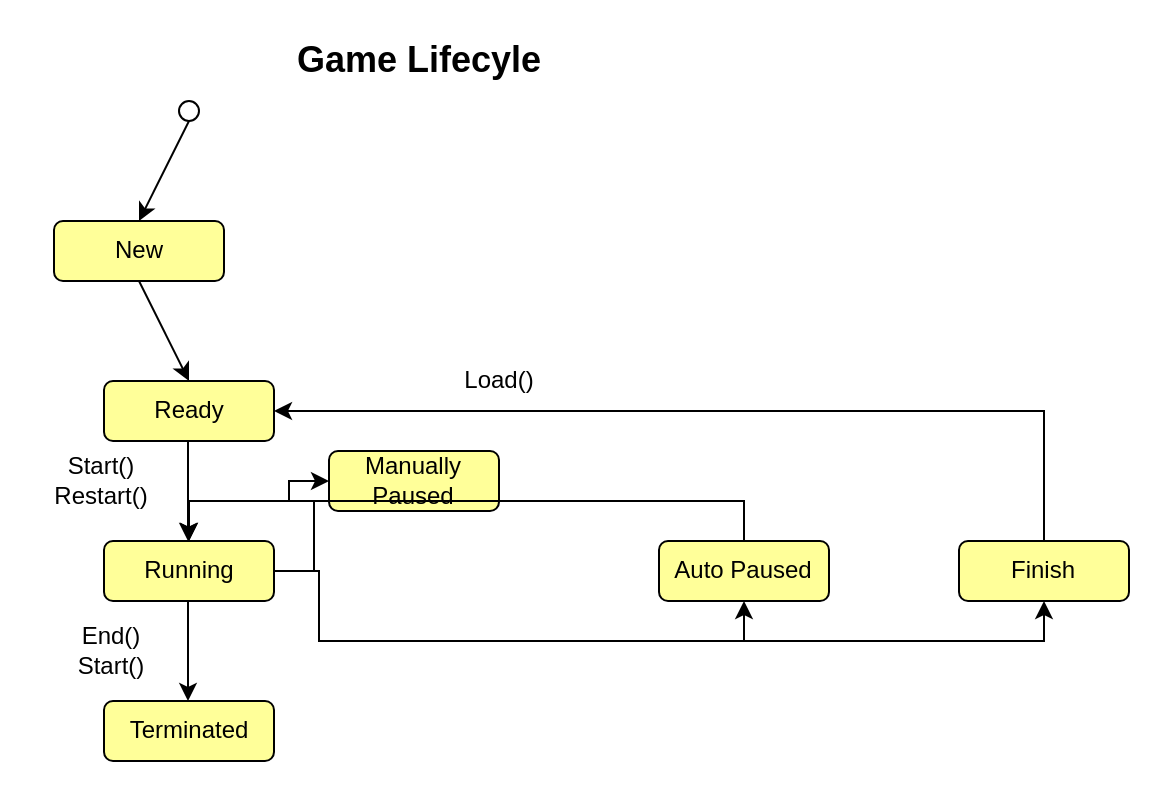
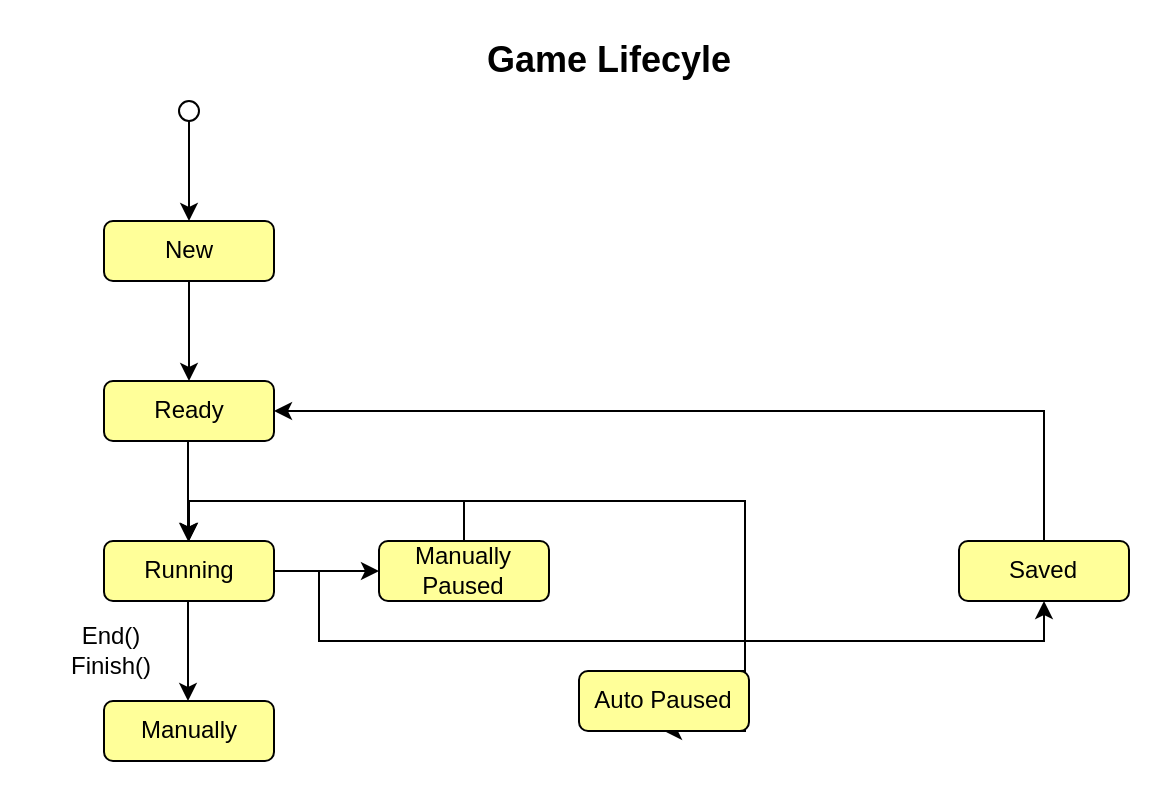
(419, 61) -> (609, 61)
(139, 251) -> (189, 251)
(499, 381) -> none
(101, 481) -> none
(414, 481) -> (464, 571)
(744, 571) -> (664, 701)
(1044, 571) -> (1044, 571)
(112, 651) -> (112, 651)
(190, 731) -> (190, 731)
